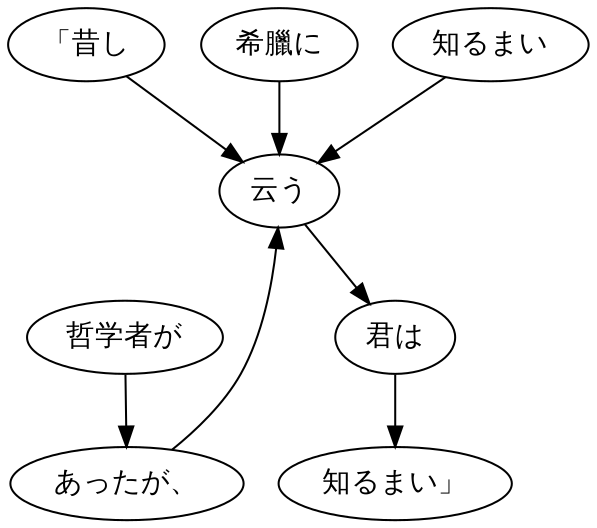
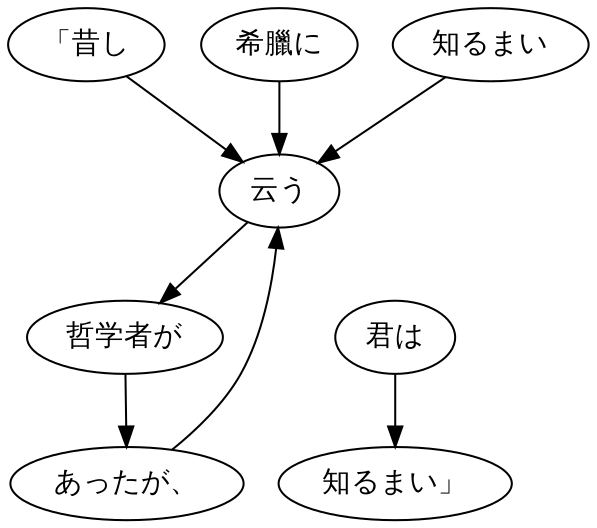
(331, 256) -> (212, 255)
